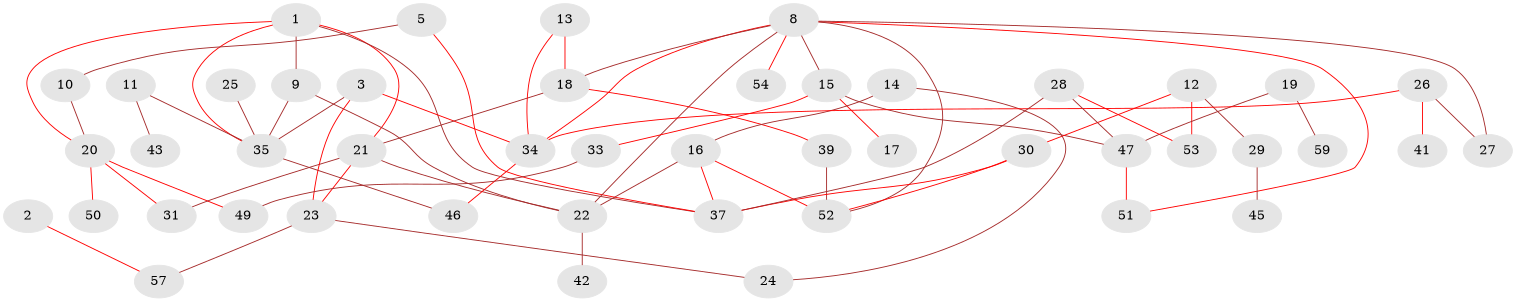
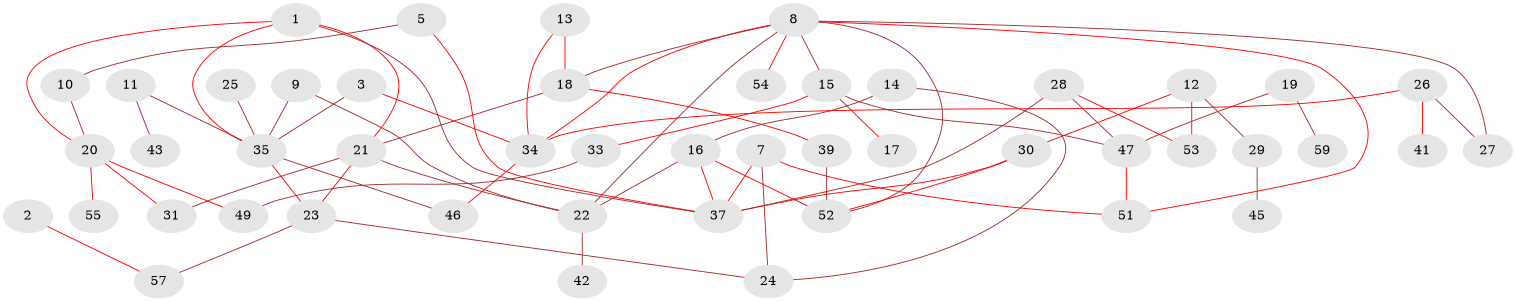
(296, 53) -> none
(324, 147) -> (287, 183)
none -> (761, 151)
(94, 216) -> (94, 216)
